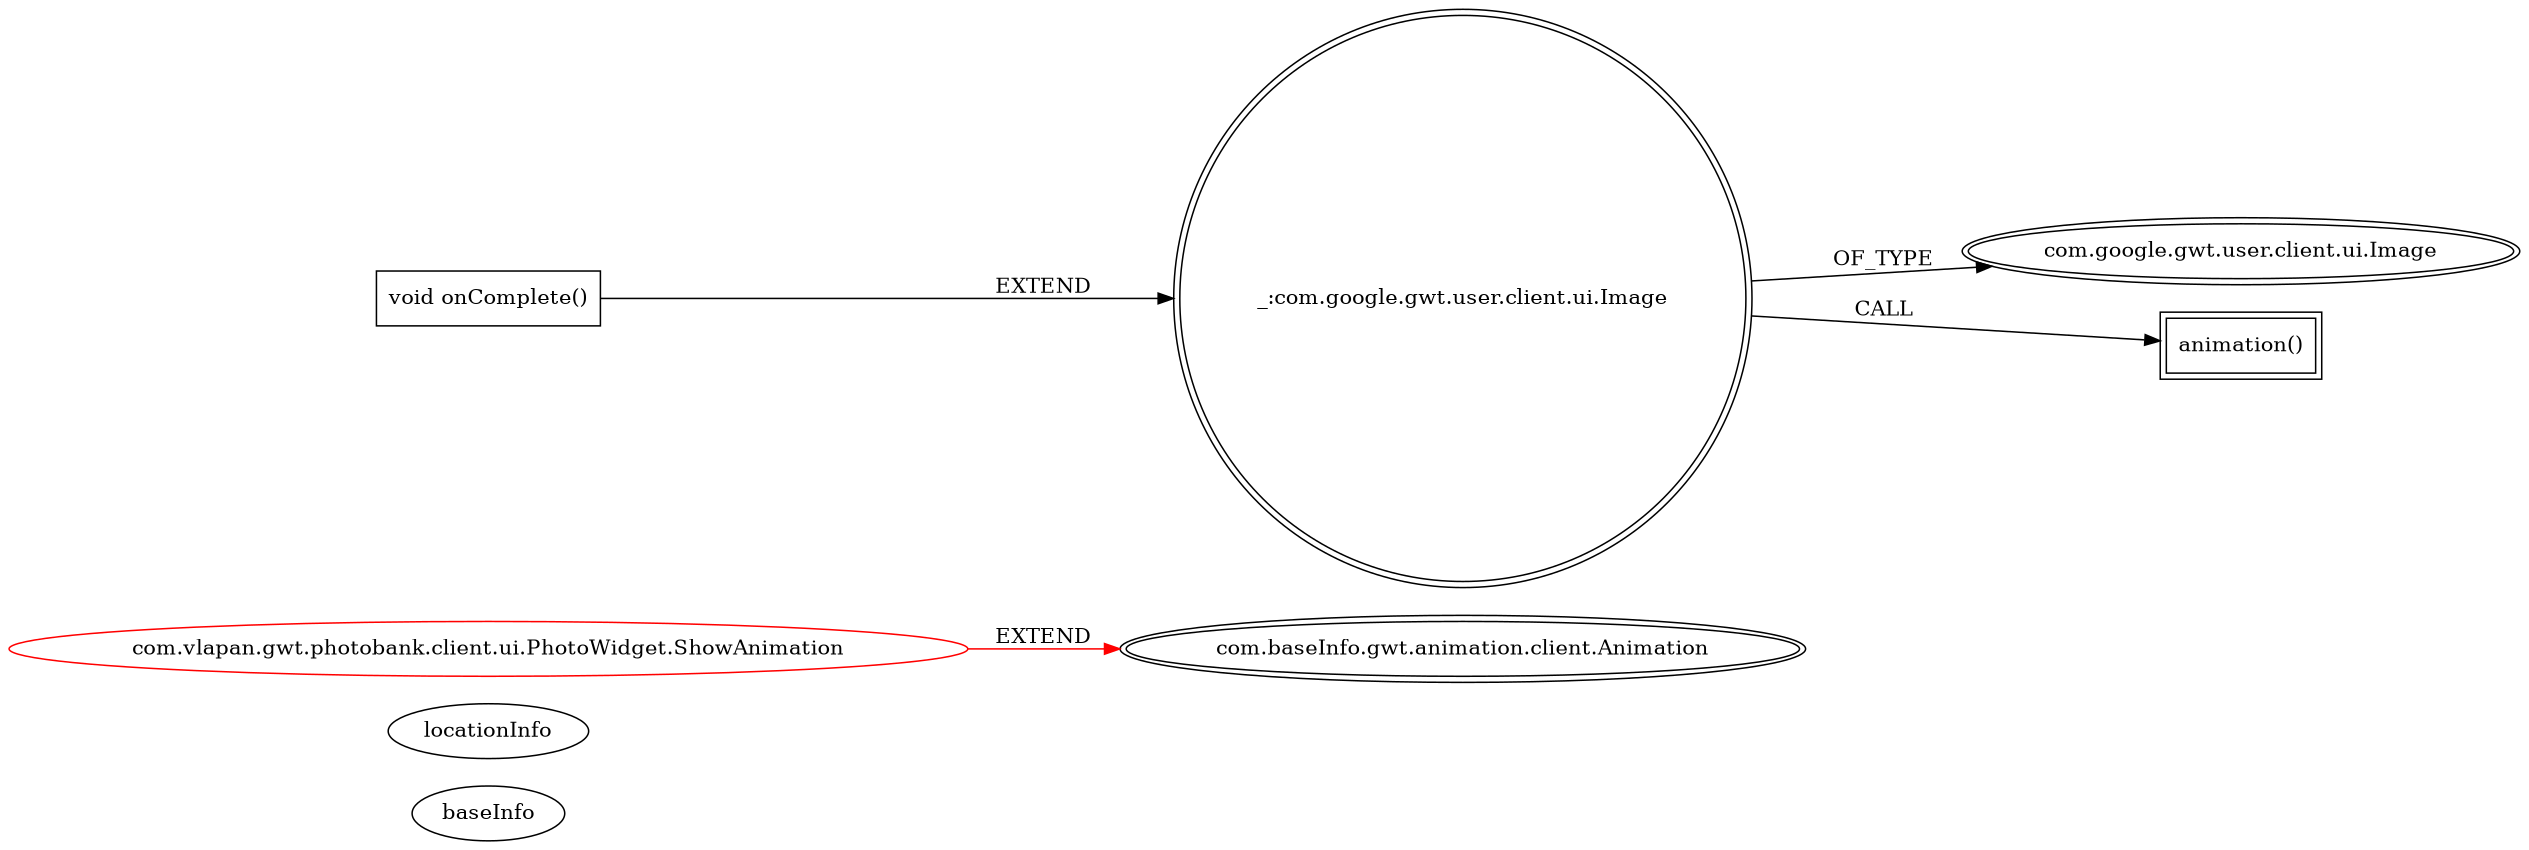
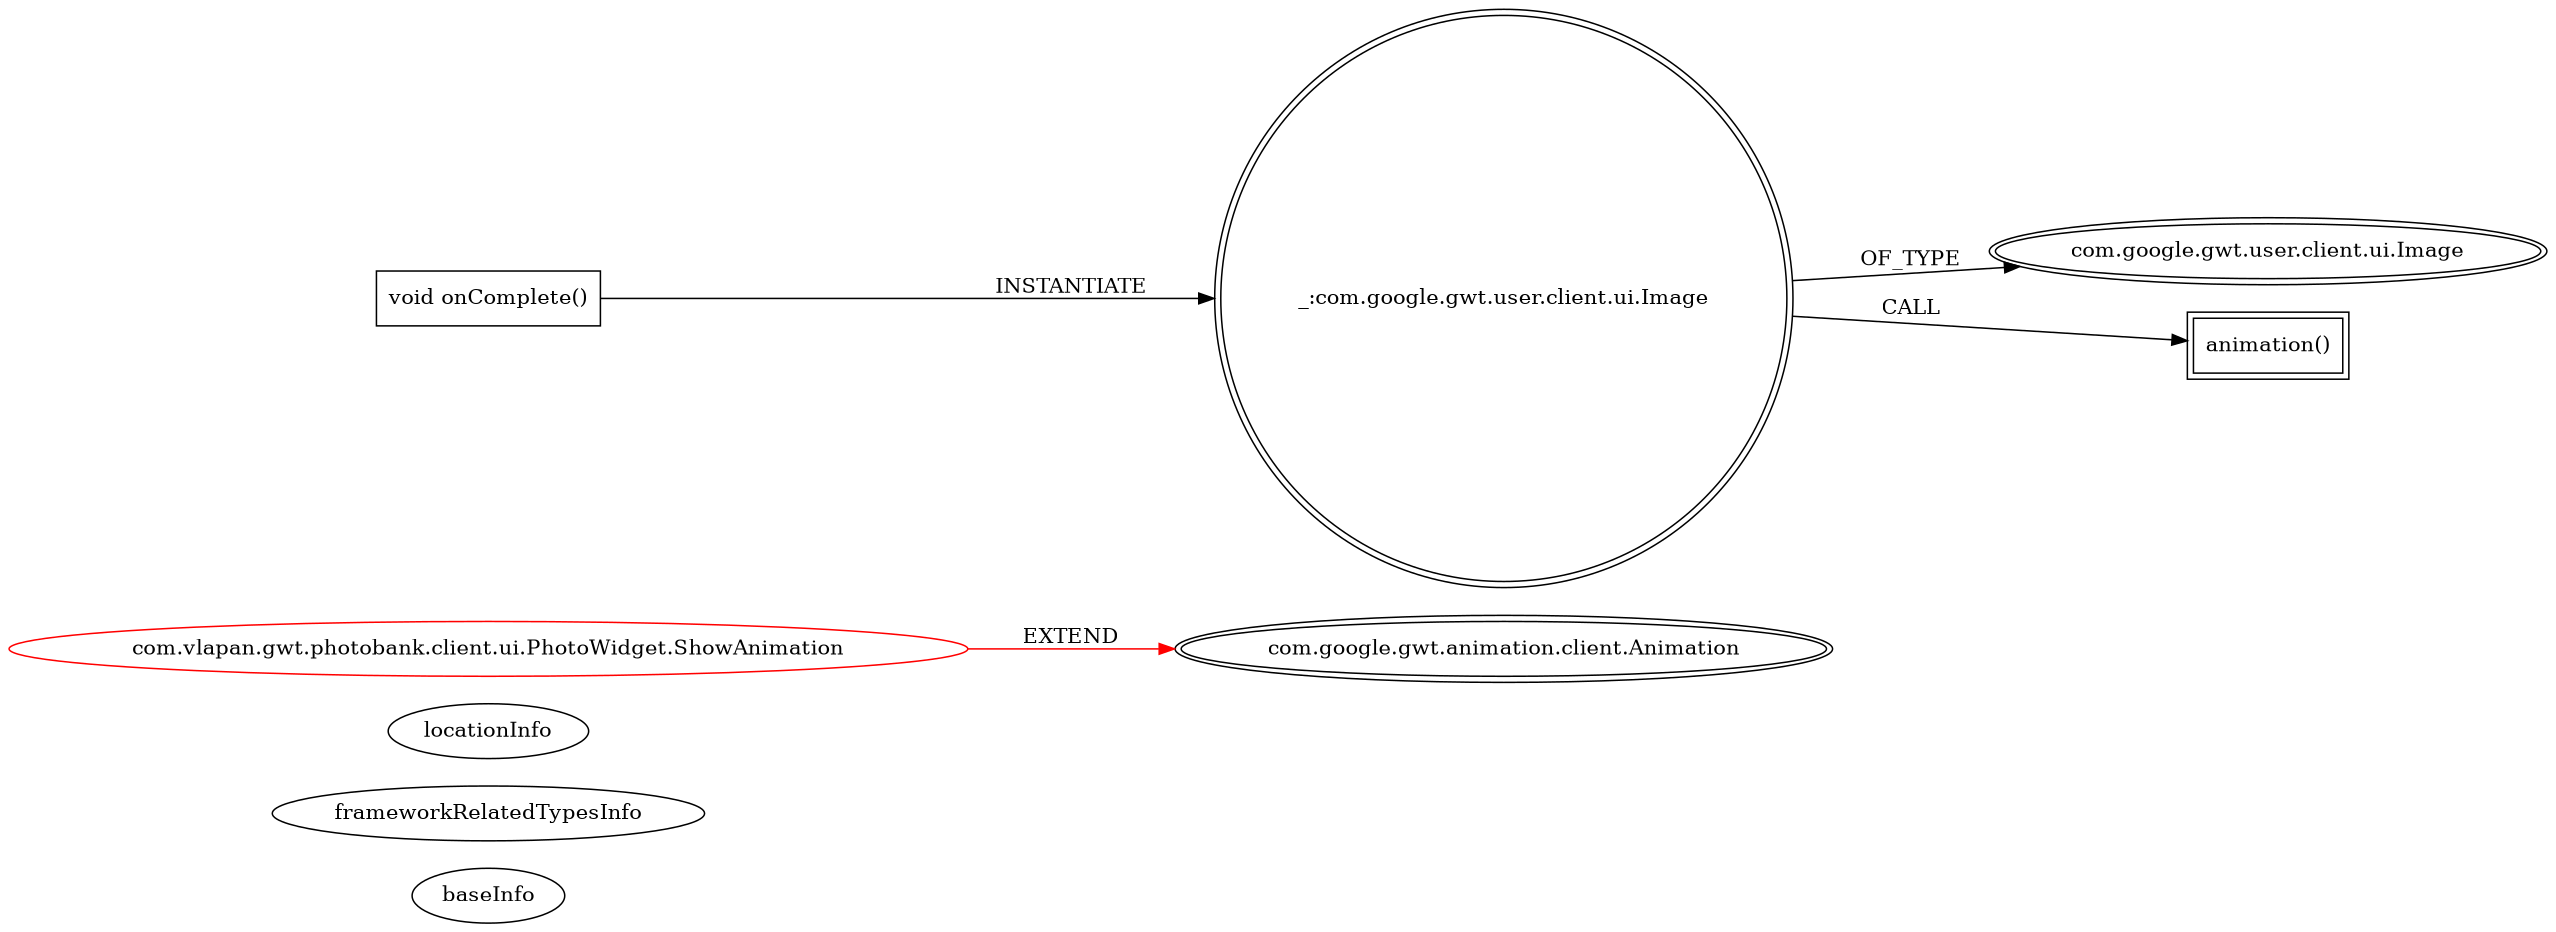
(1044, 287) -> (1071, 287)
(1463, 649) -> (1504, 649)
none -> (488, 813)
